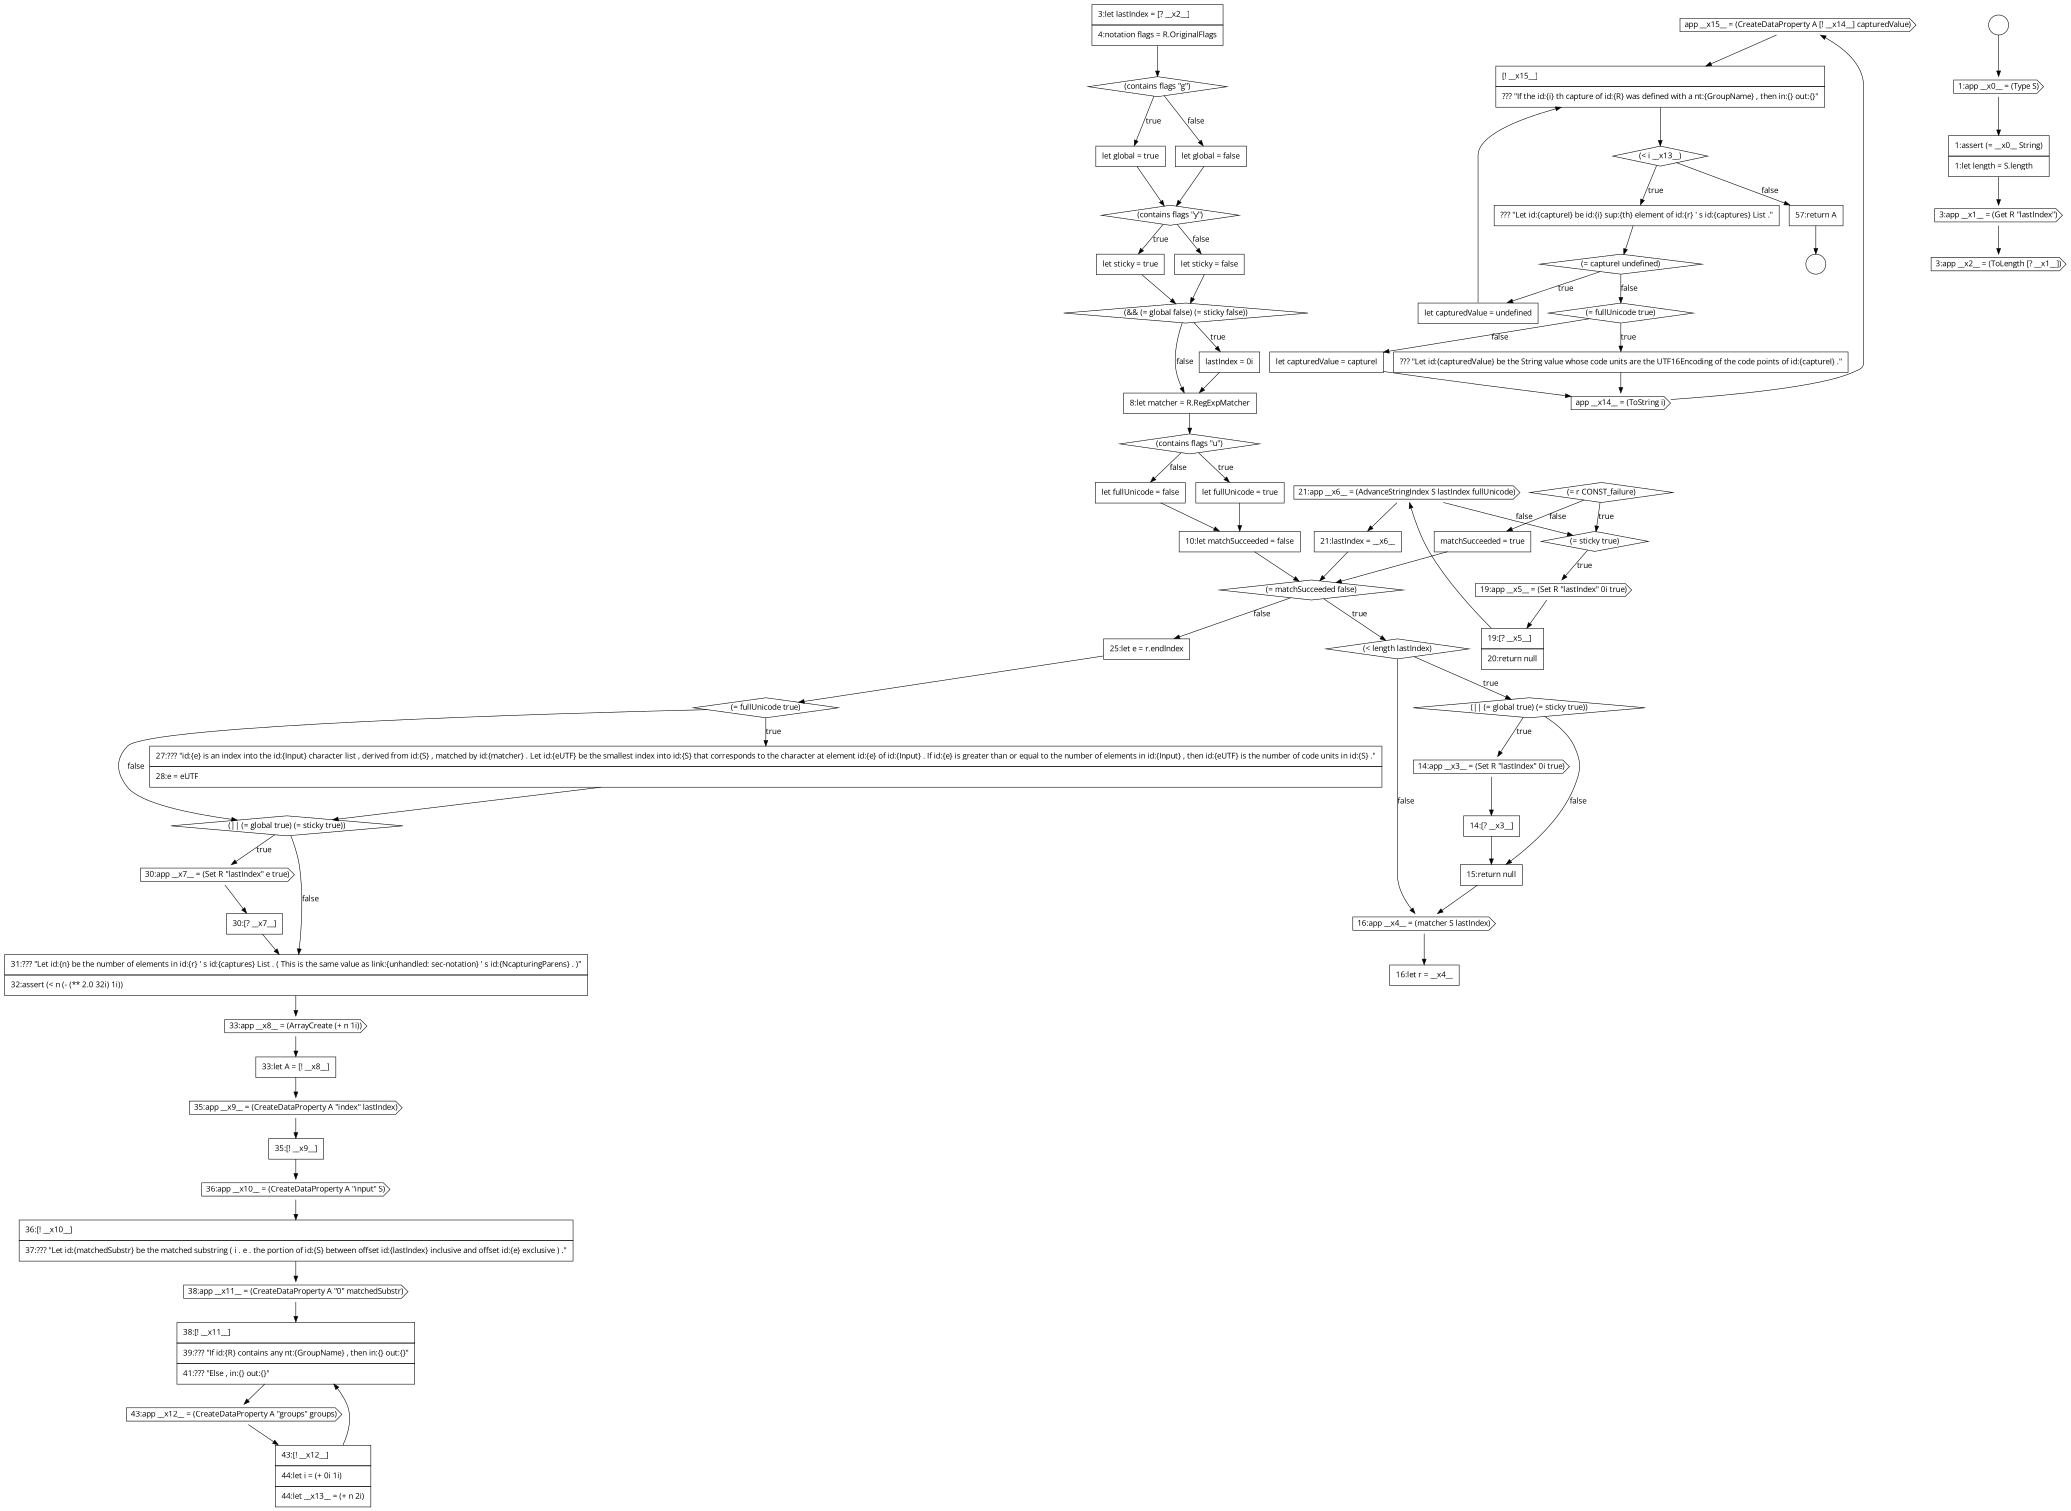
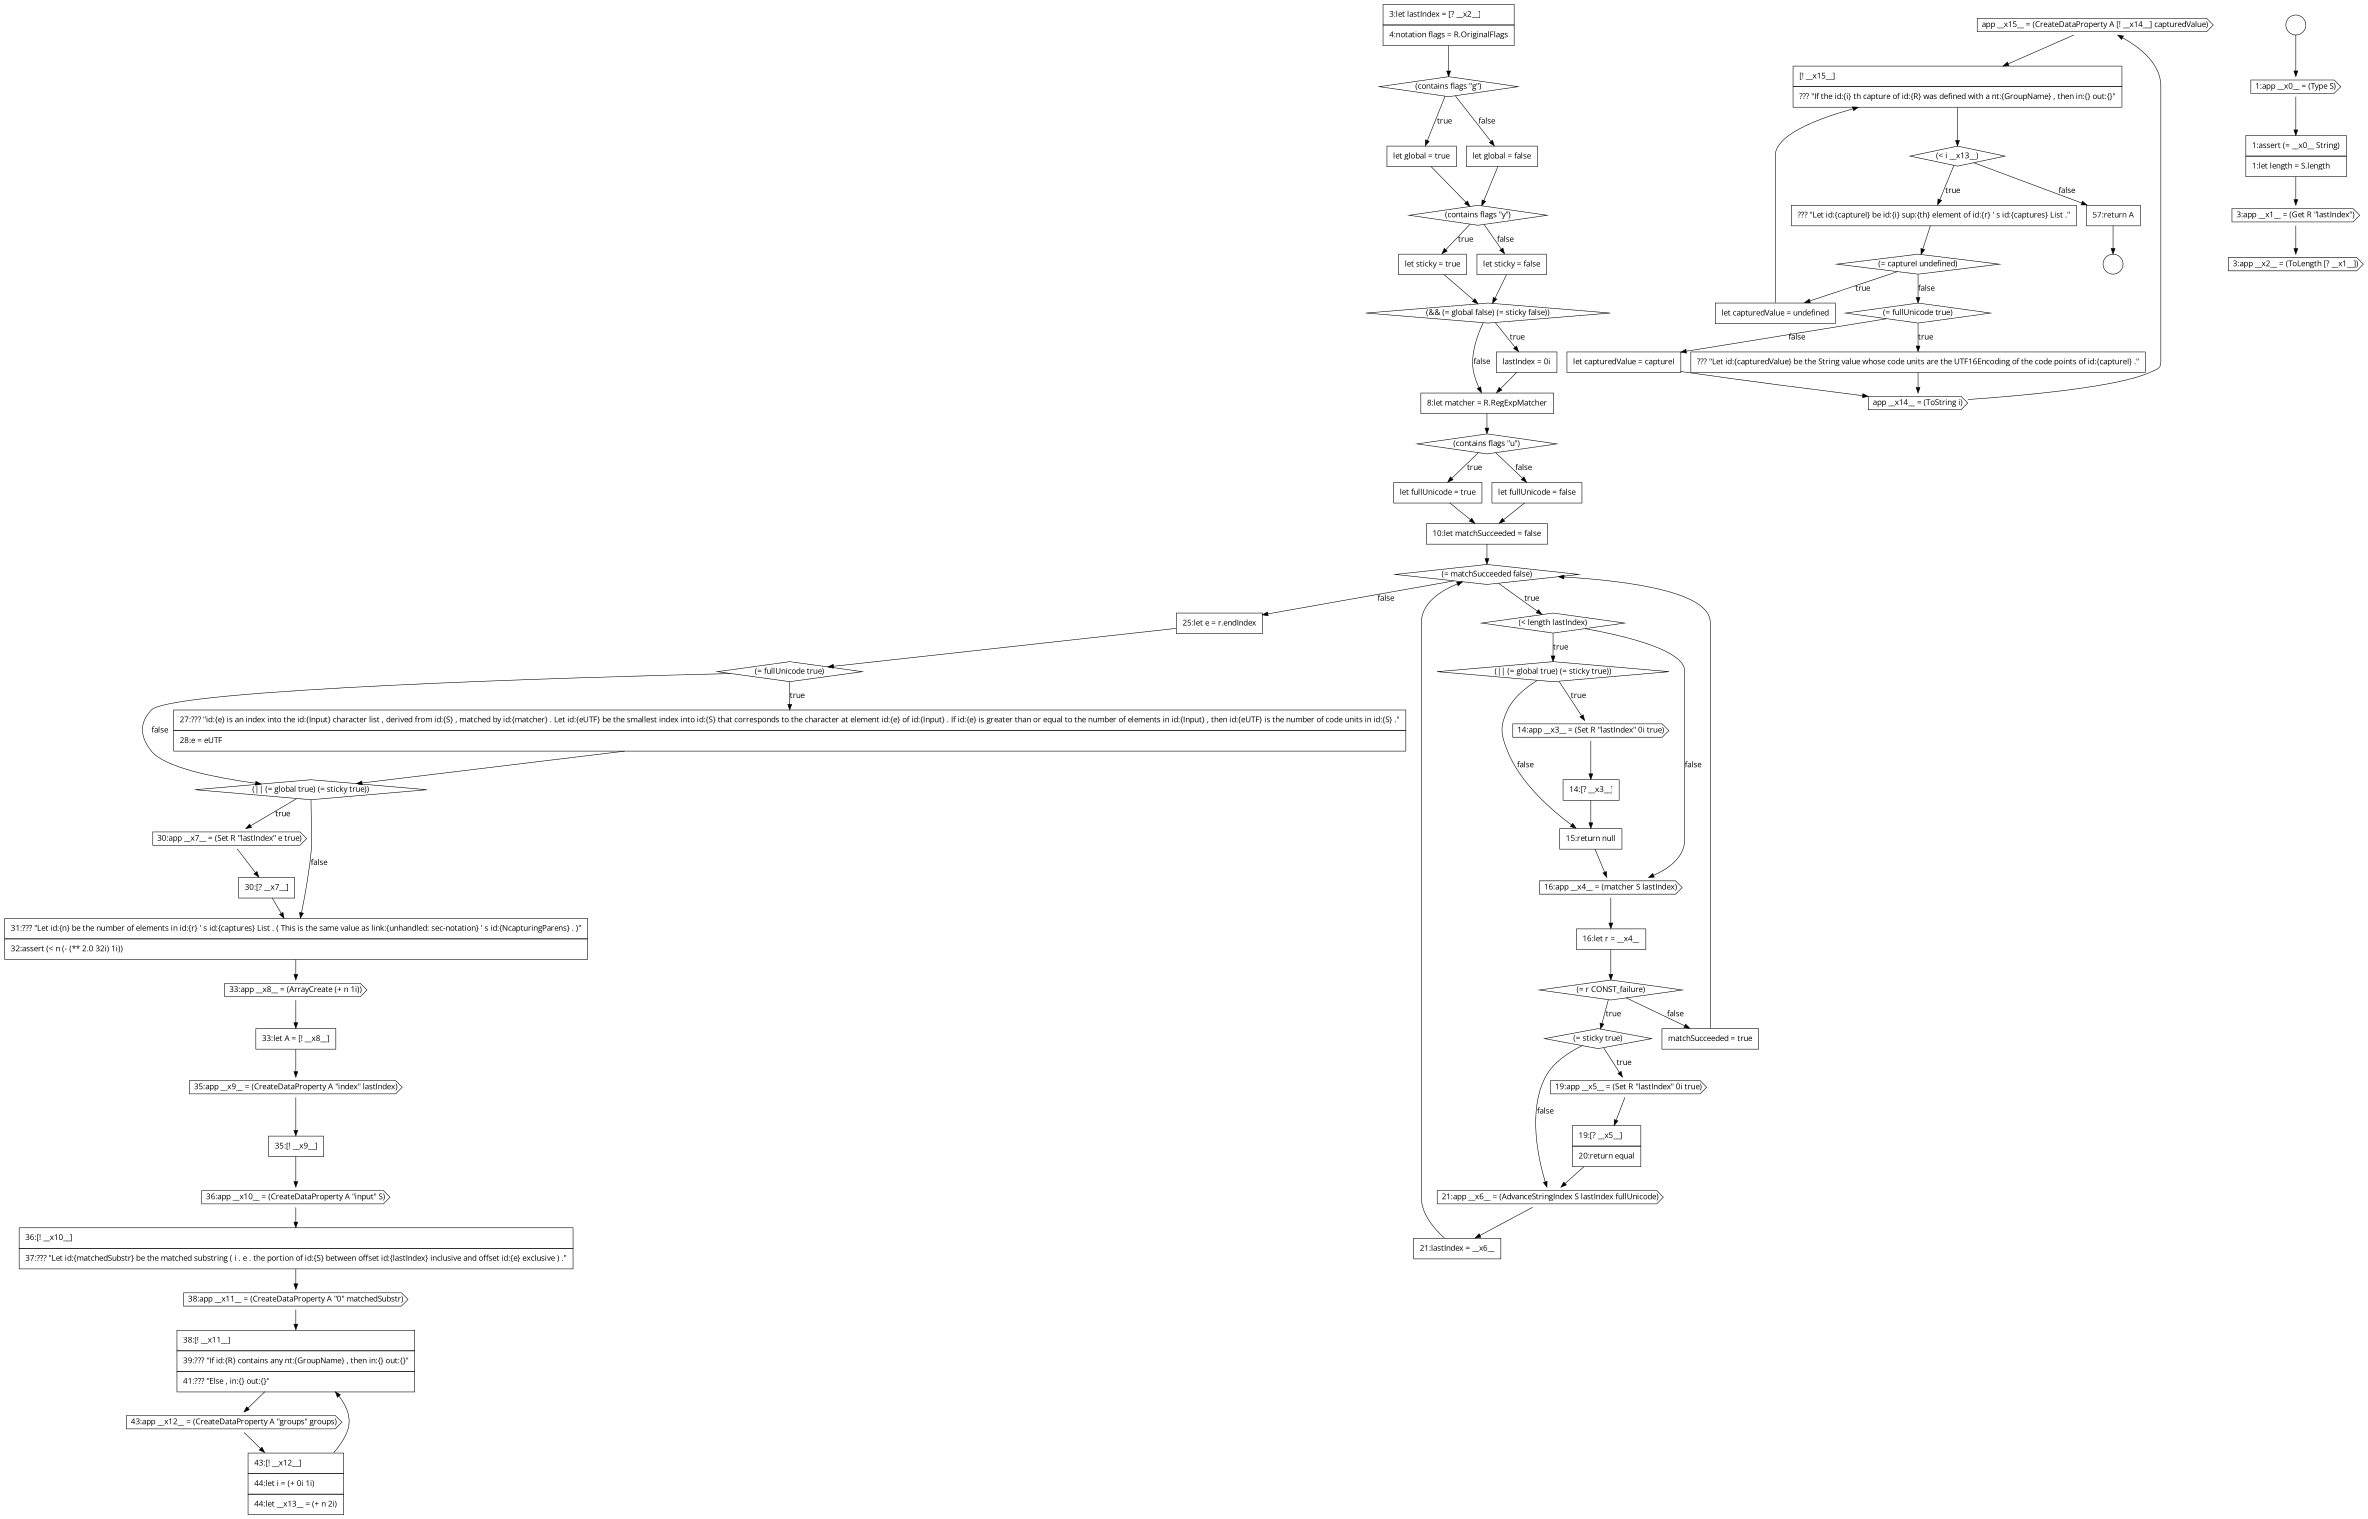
(1505, 518) -> (1537, 1105)
(1512, 659) -> (1607, 1156)
none -> (1611, 962)
